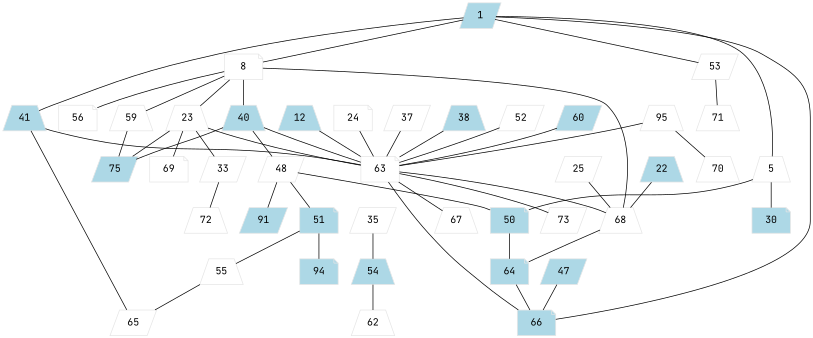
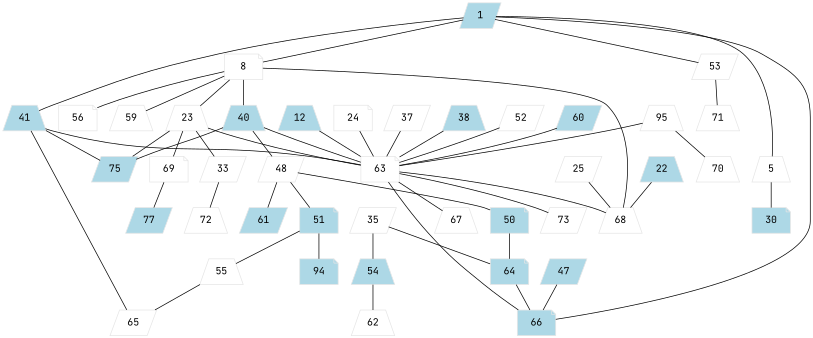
(124, 141) -> (73, 145)
(635, 195) -> none
none -> (149, 220)
(263, 220) -> (263, 220)
(564, 246) -> (429, 242)
